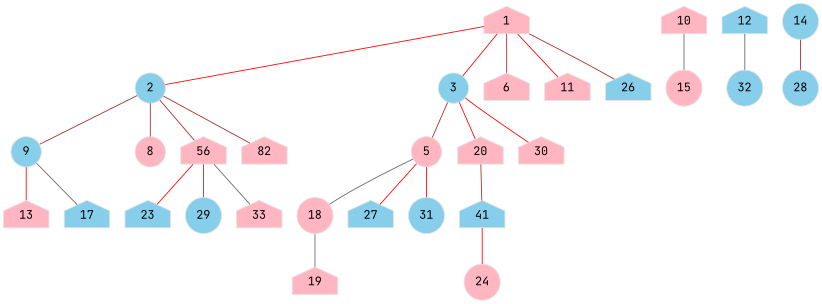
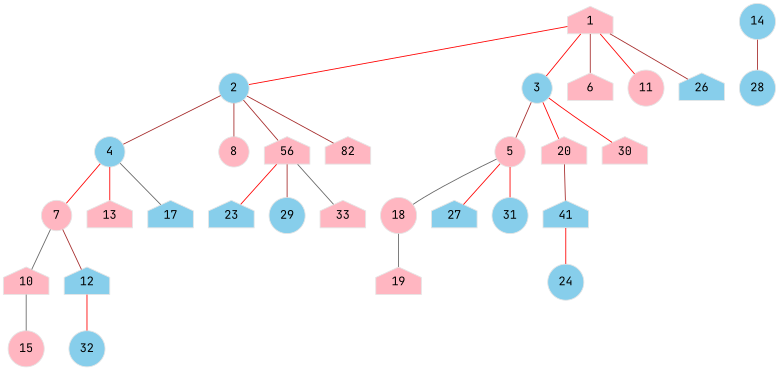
(745, 52) -> (87, 313)
(567, 88) -> (646, 88)
(26, 152) -> (110, 152)
none -> (57, 216)
(482, 282) -> (566, 282)
